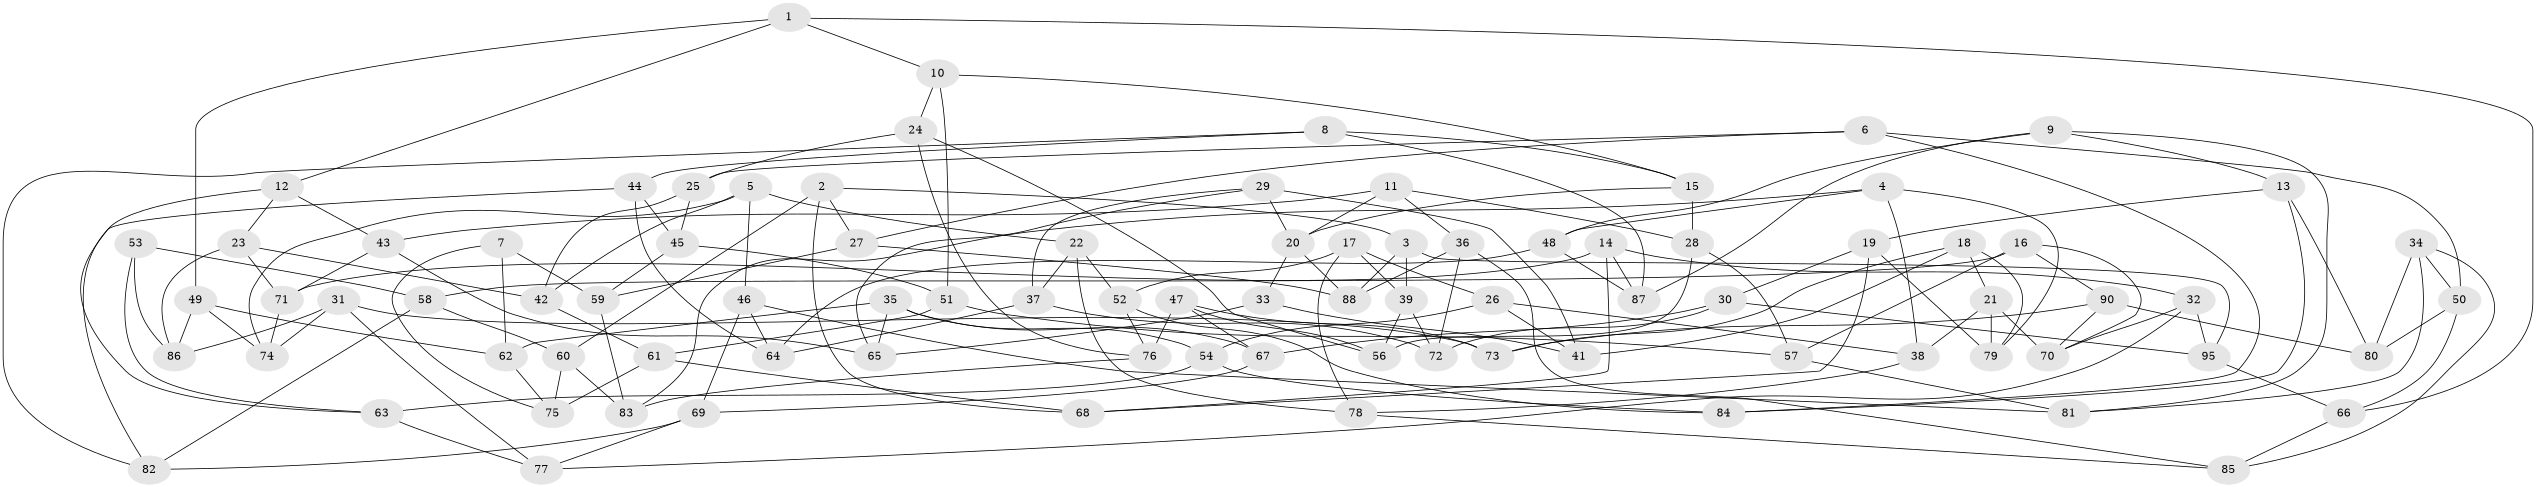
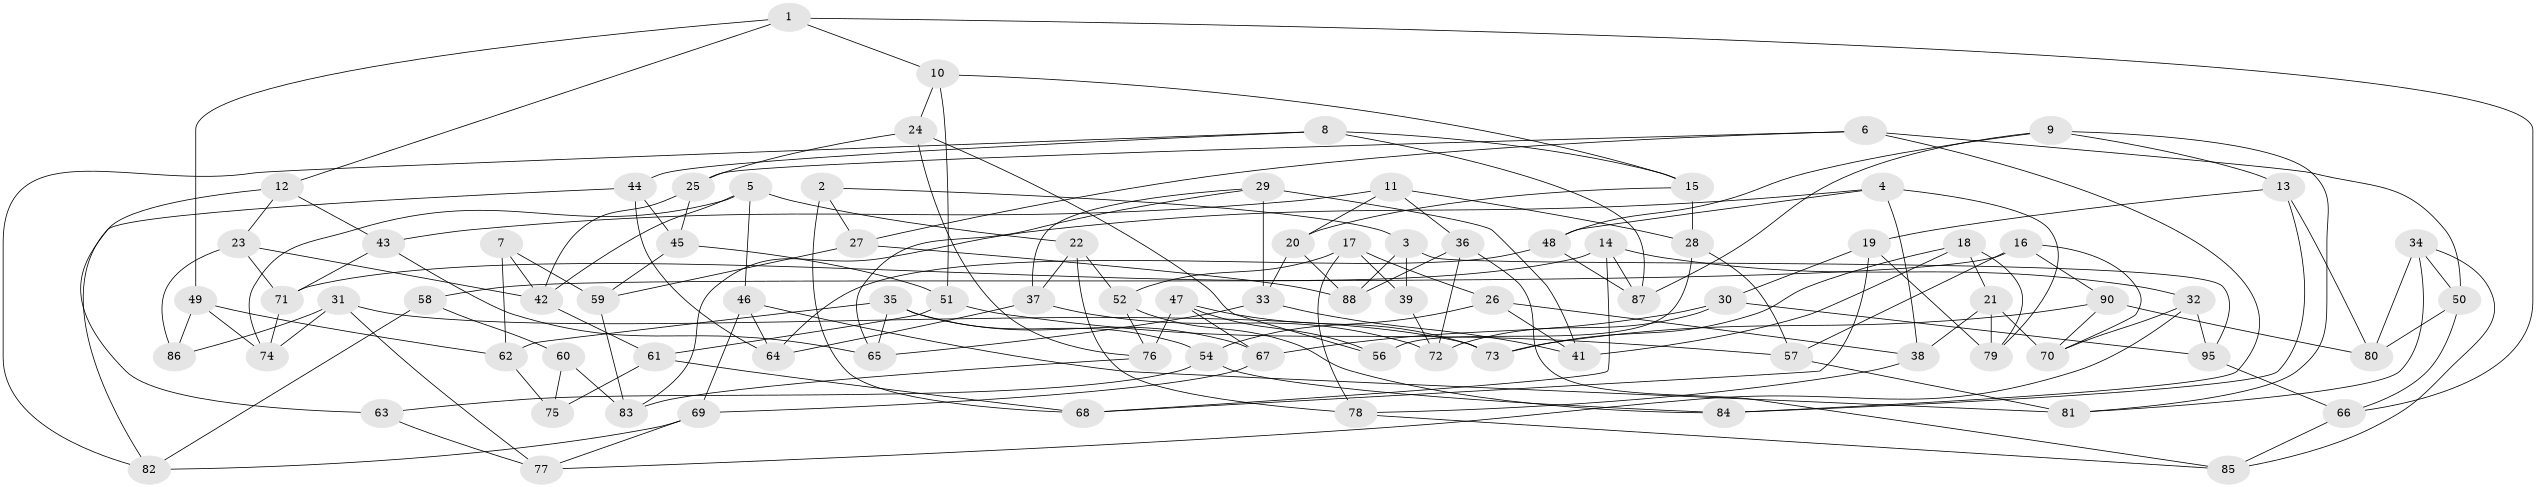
(1280, 219) -> (1263, 244)
(136, 244) -> none
(693, 272) -> none
(1393, 328) -> none
(409, 333) -> (522, 272)
